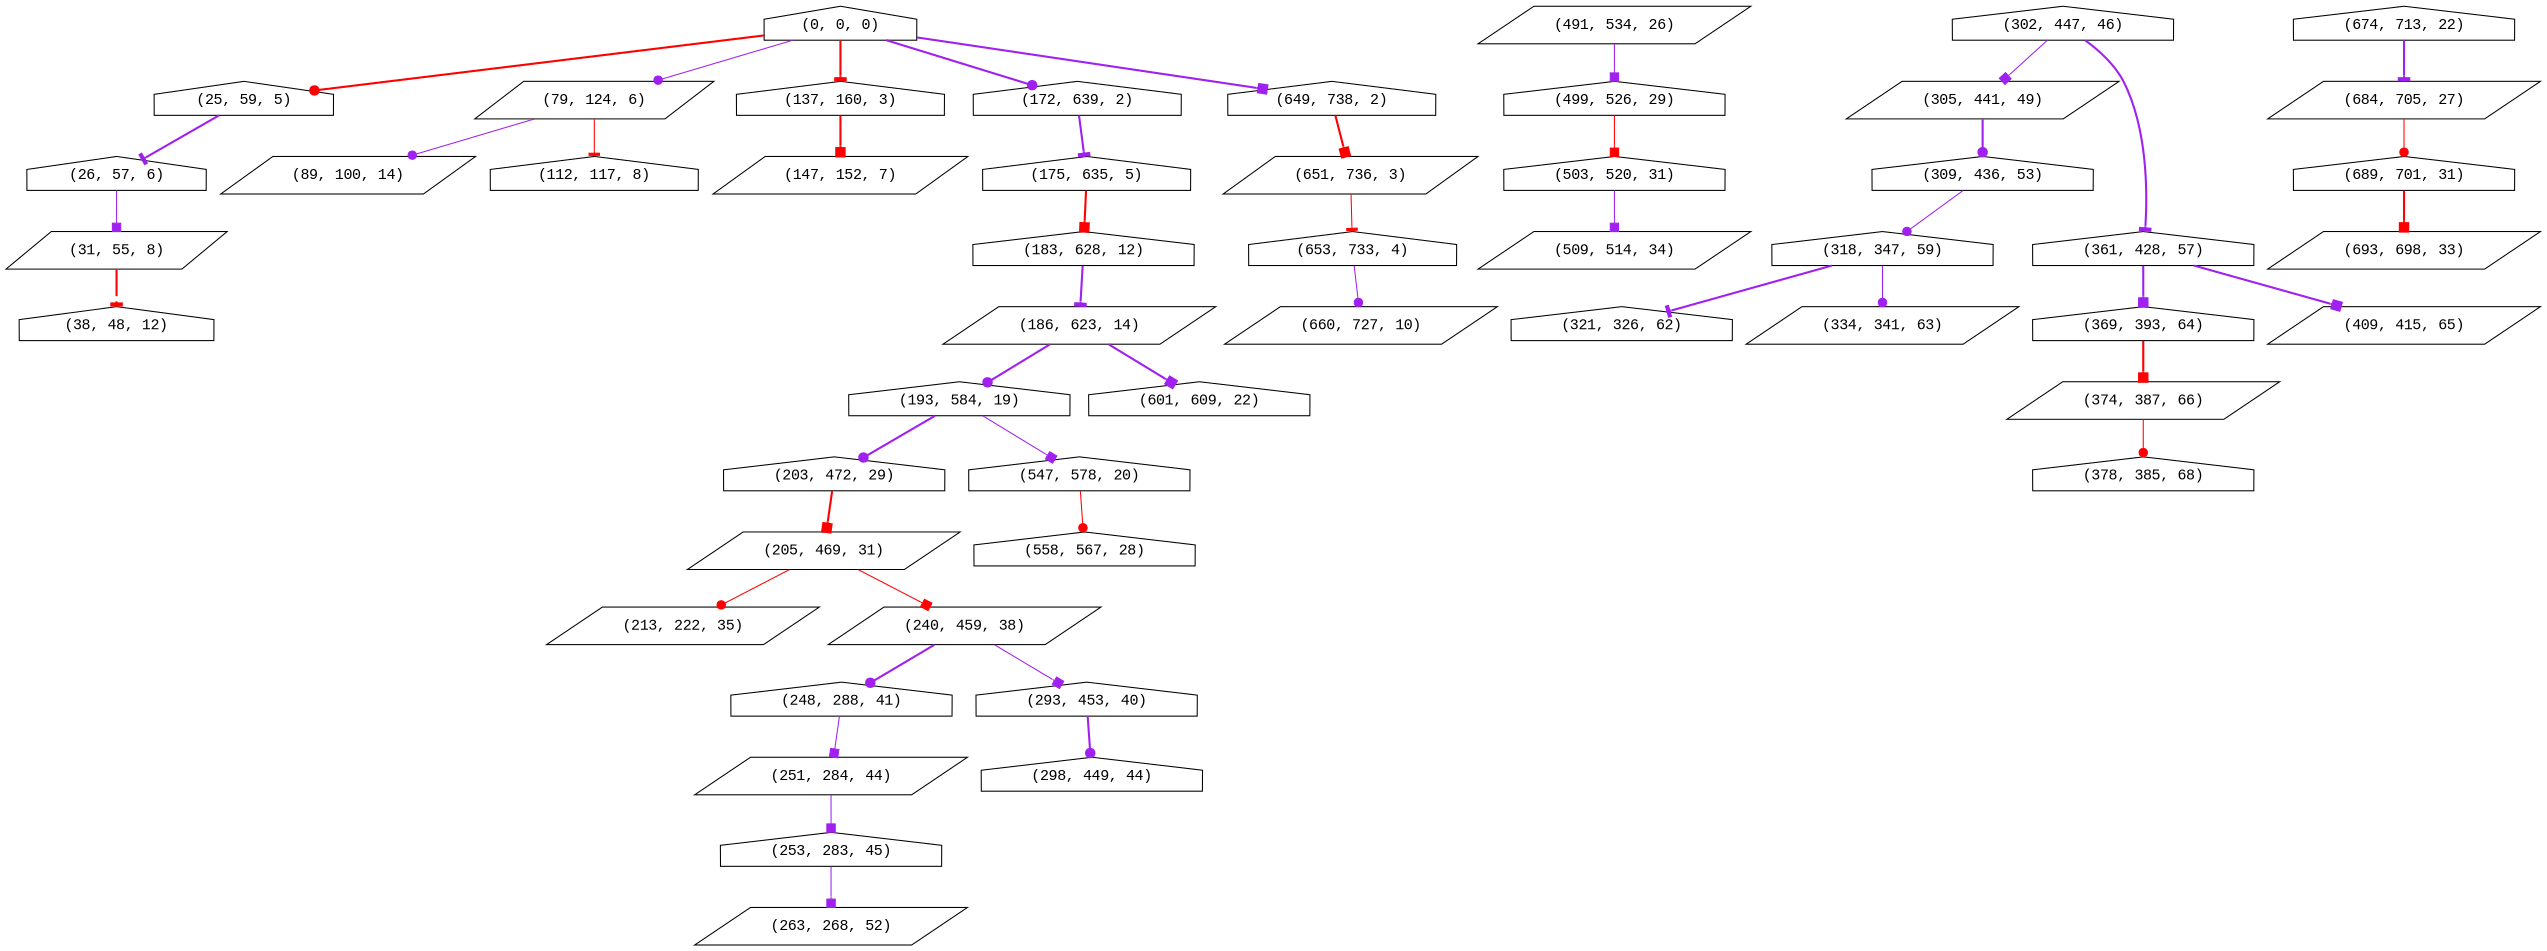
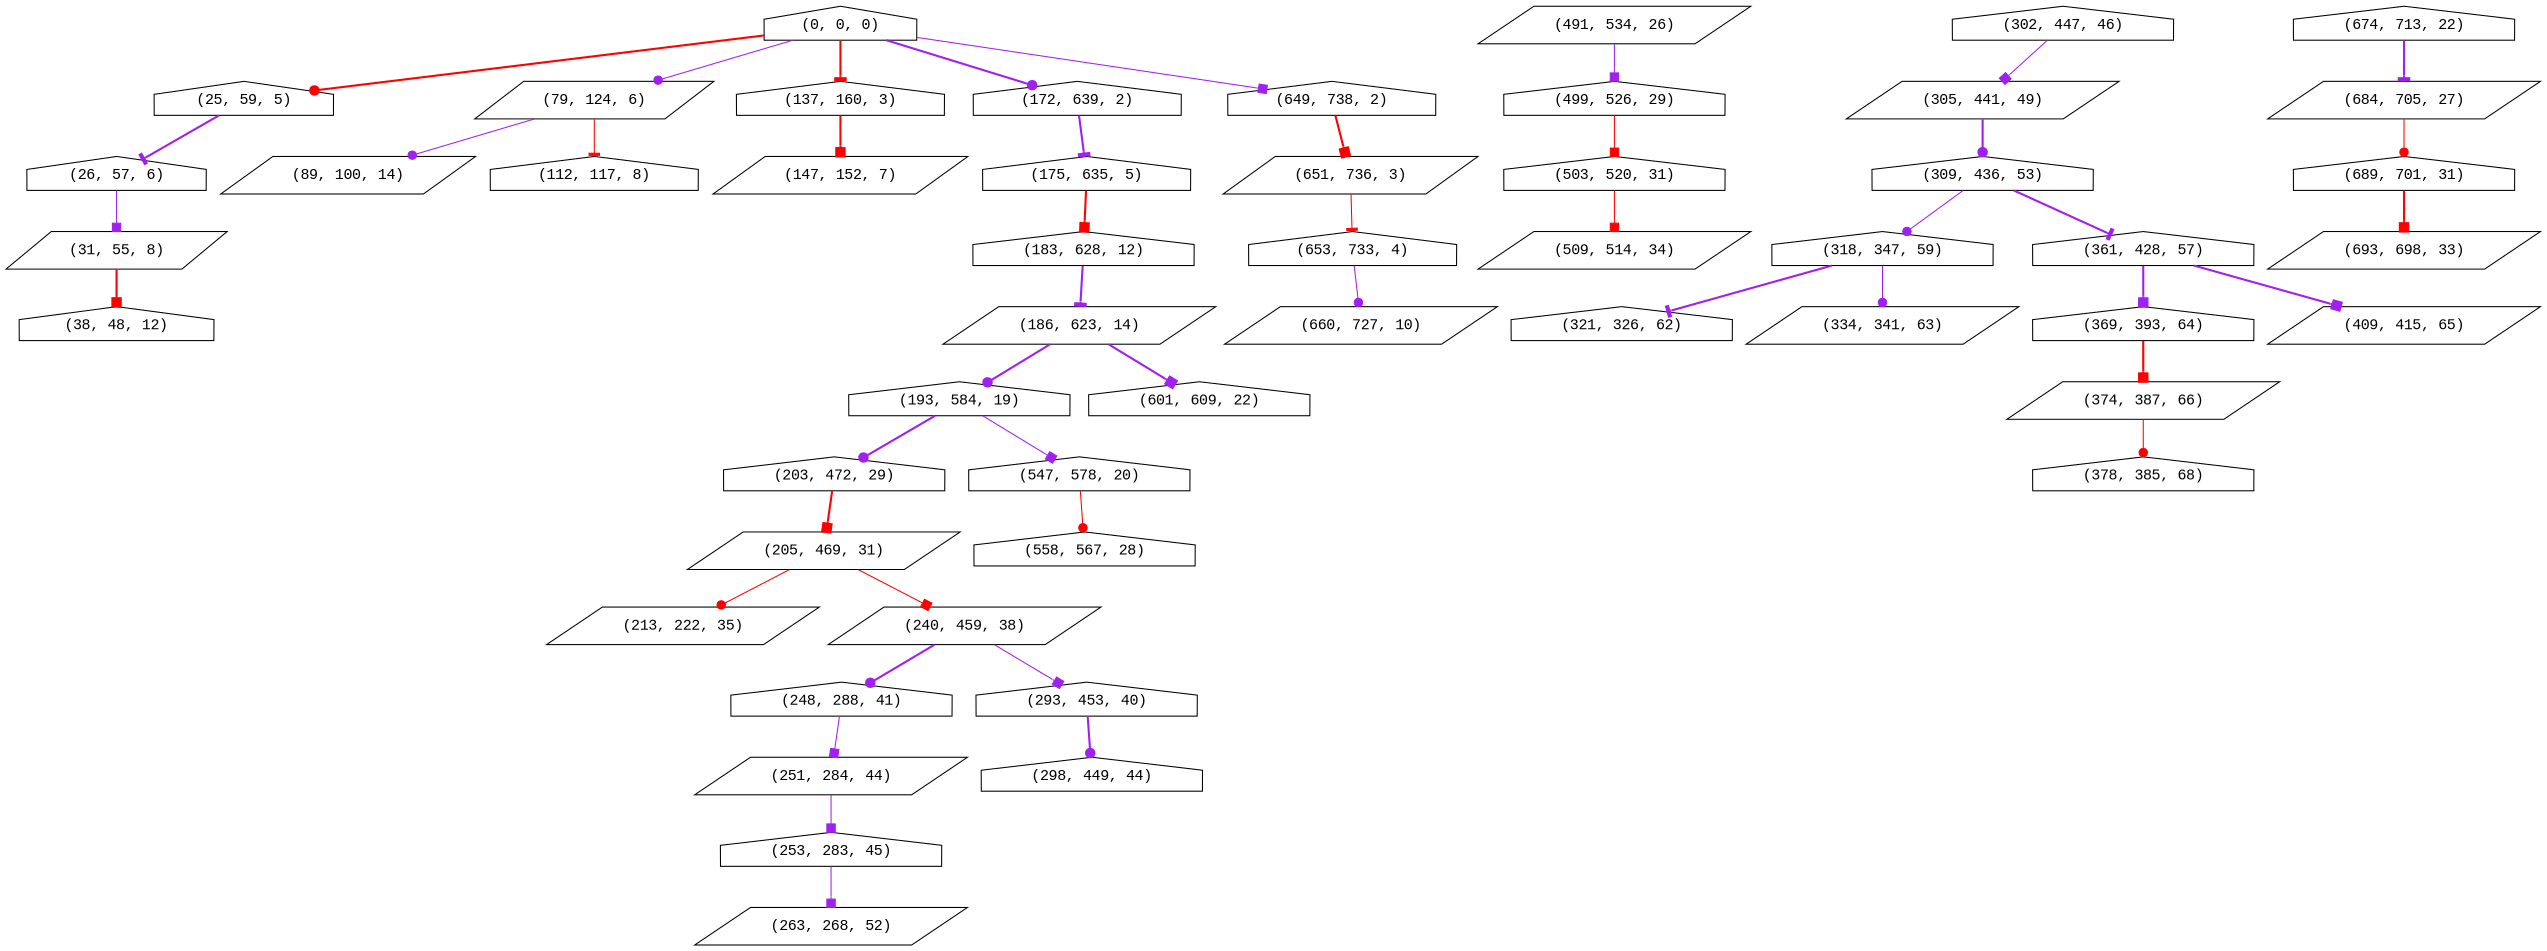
(1087, 63) -> (1087, 63)
(2138, 124) -> (2061, 212)
(1614, 206) -> (1614, 206)
(117, 283) -> (117, 283)
